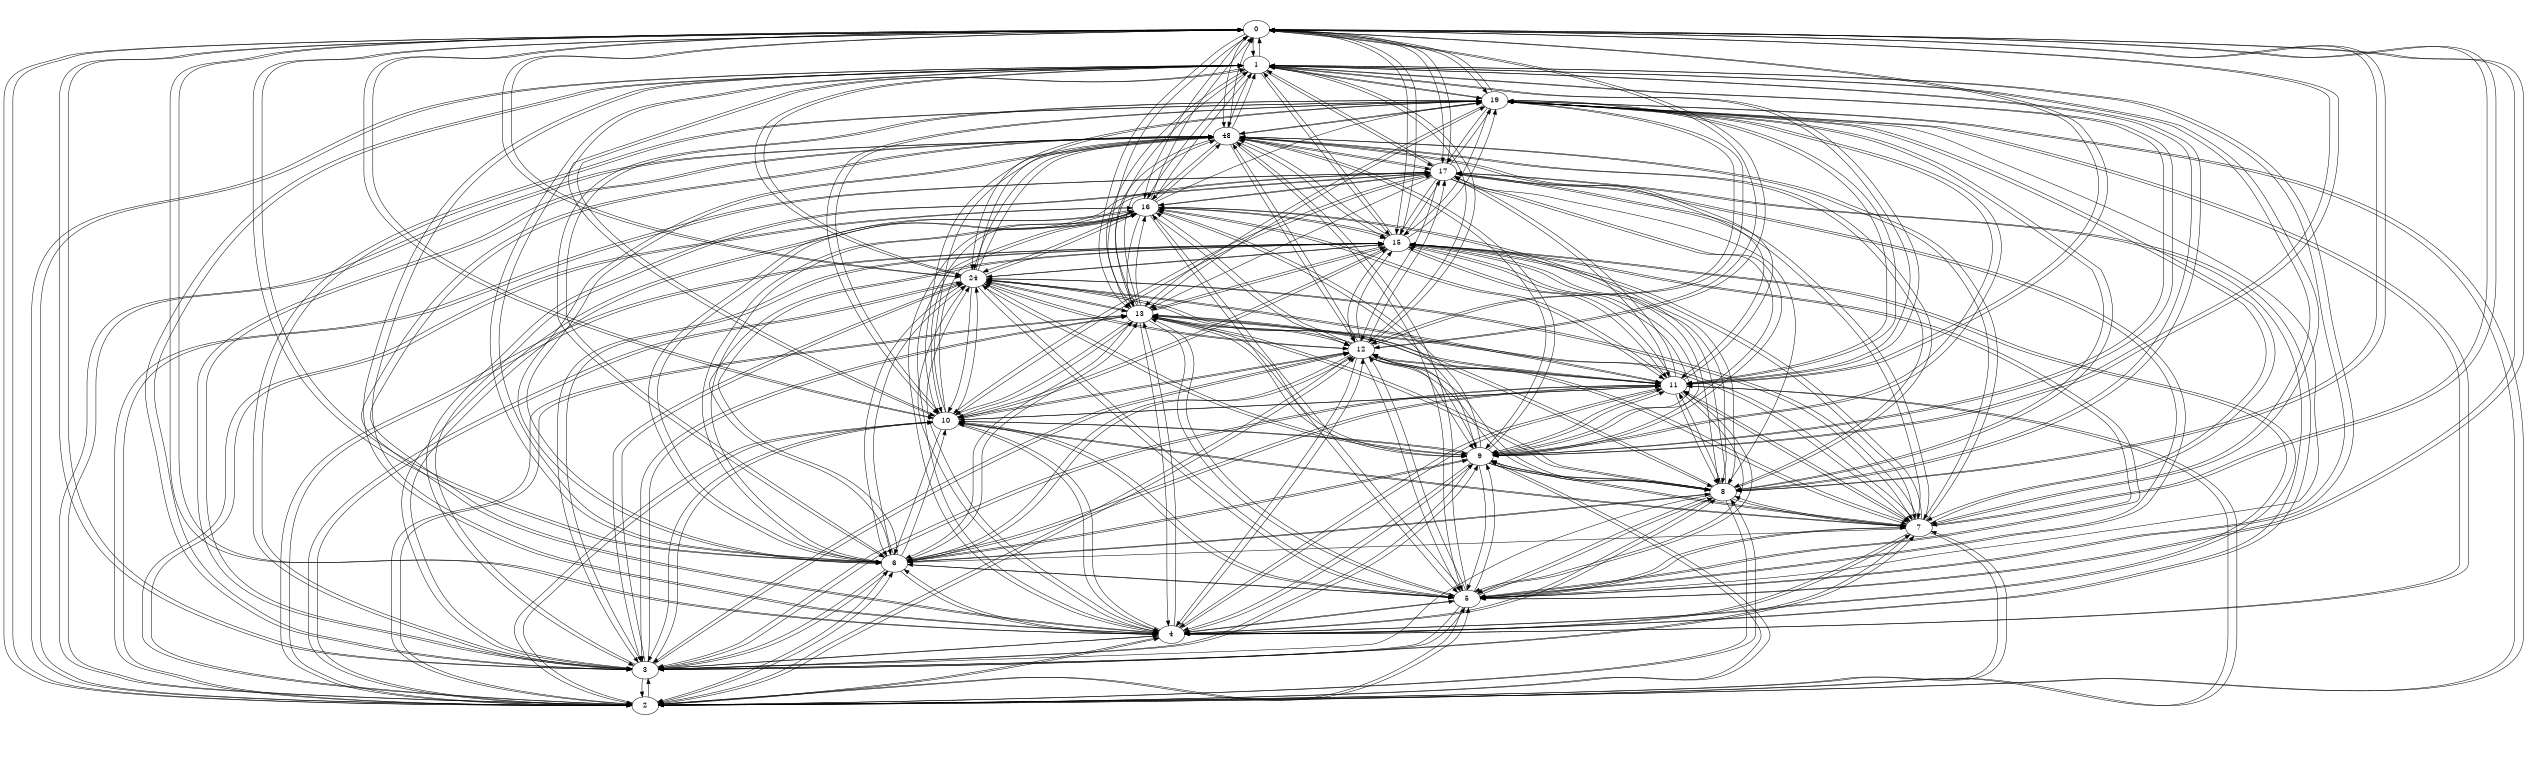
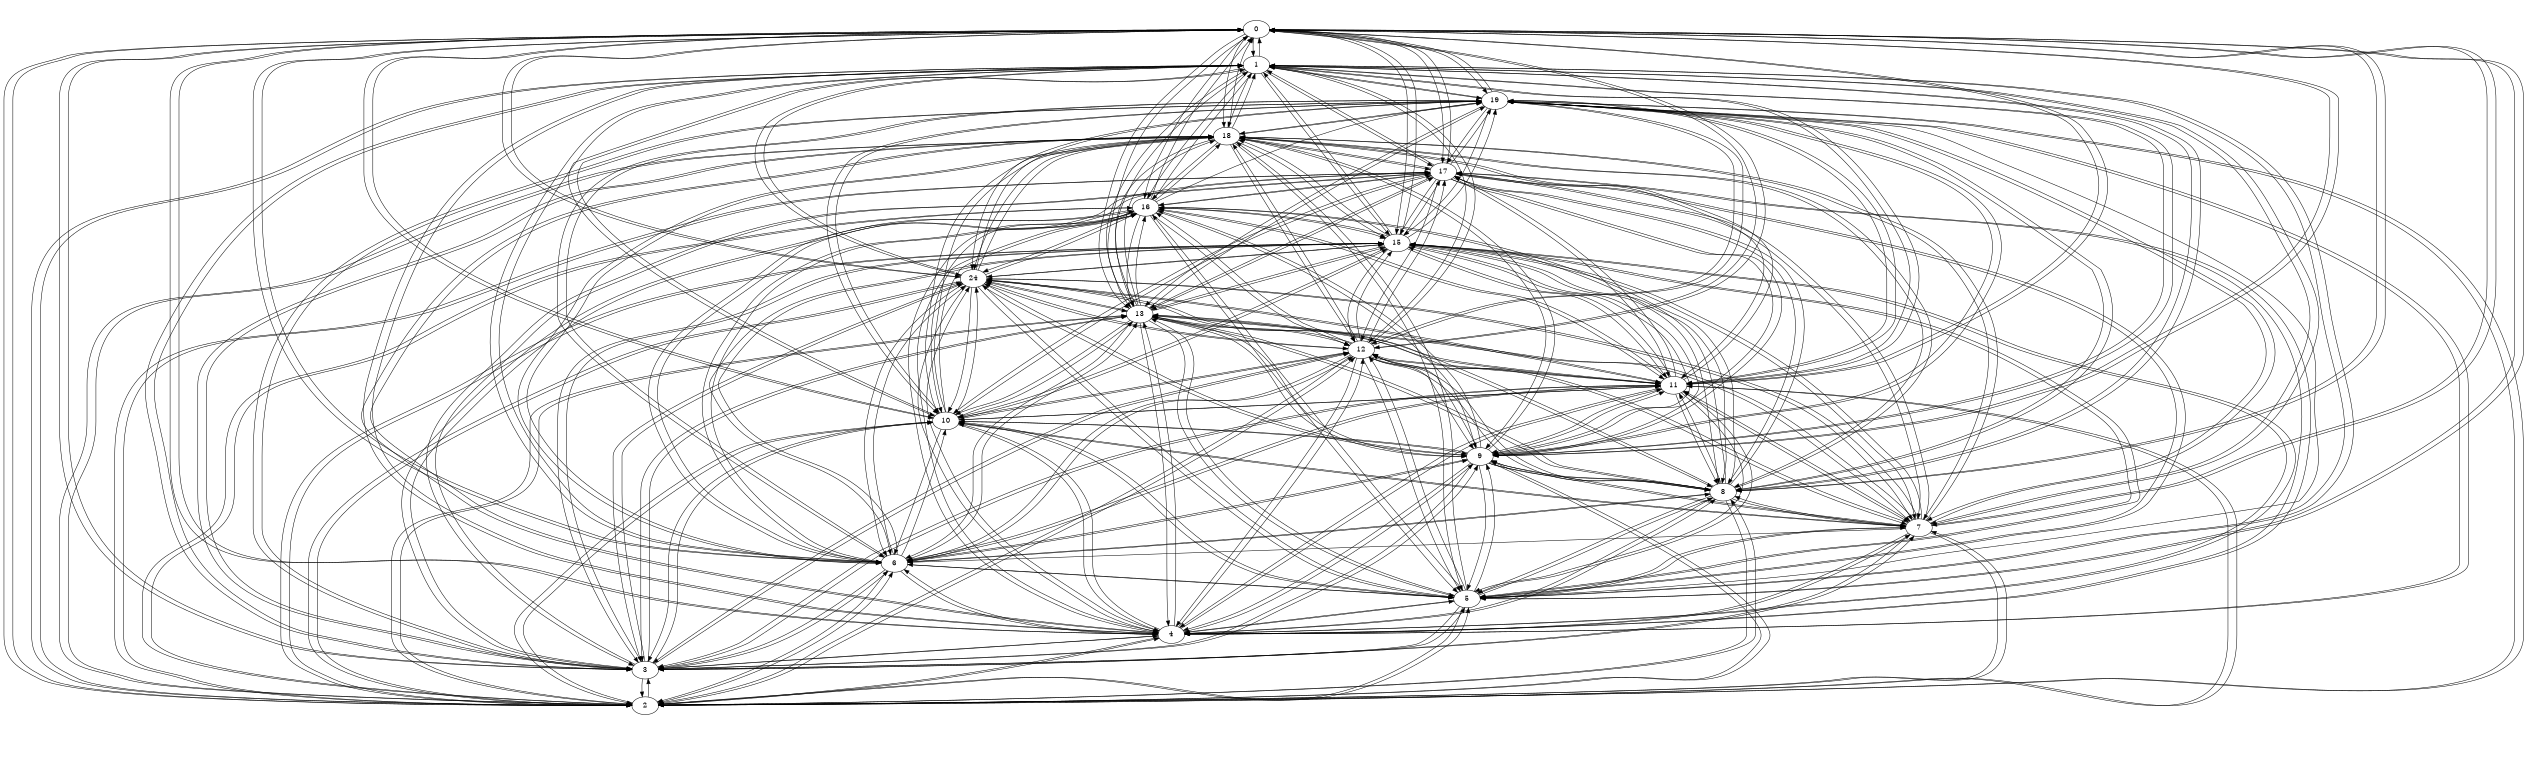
(1227, 136) -> (1227, 136)
none -> (1290, 245)
(1205, 652) -> (1741, 243)
